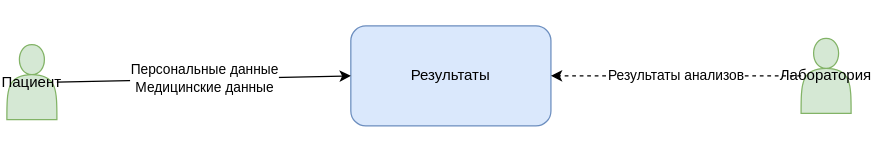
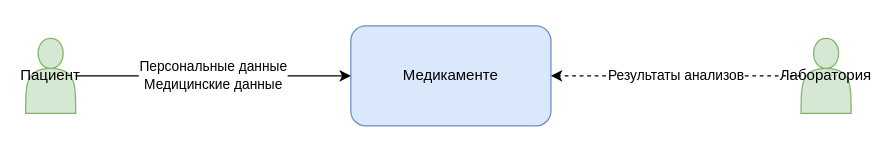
(451, 76) -> (451, 76)
(32, 82) -> (51, 76)
